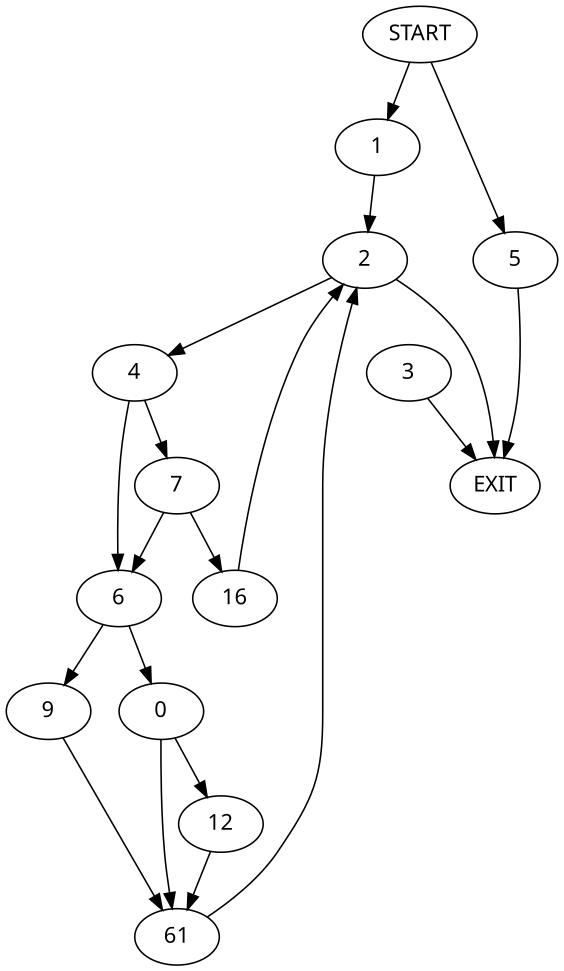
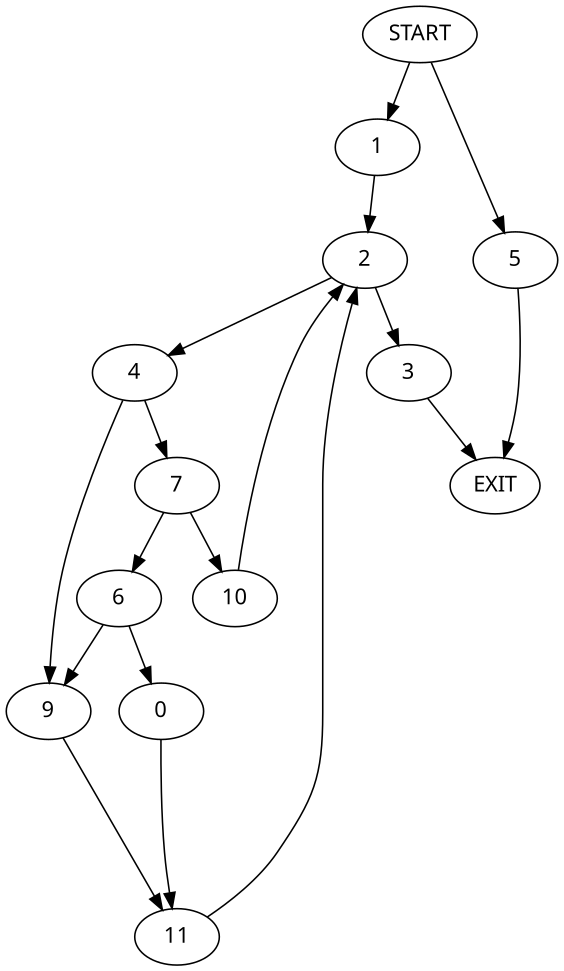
(467, 347) -> (384, 309)
(119, 477) -> (74, 530)
(235, 598) -> (235, 598)
(221, 824) -> none
(177, 937) -> (177, 937)
